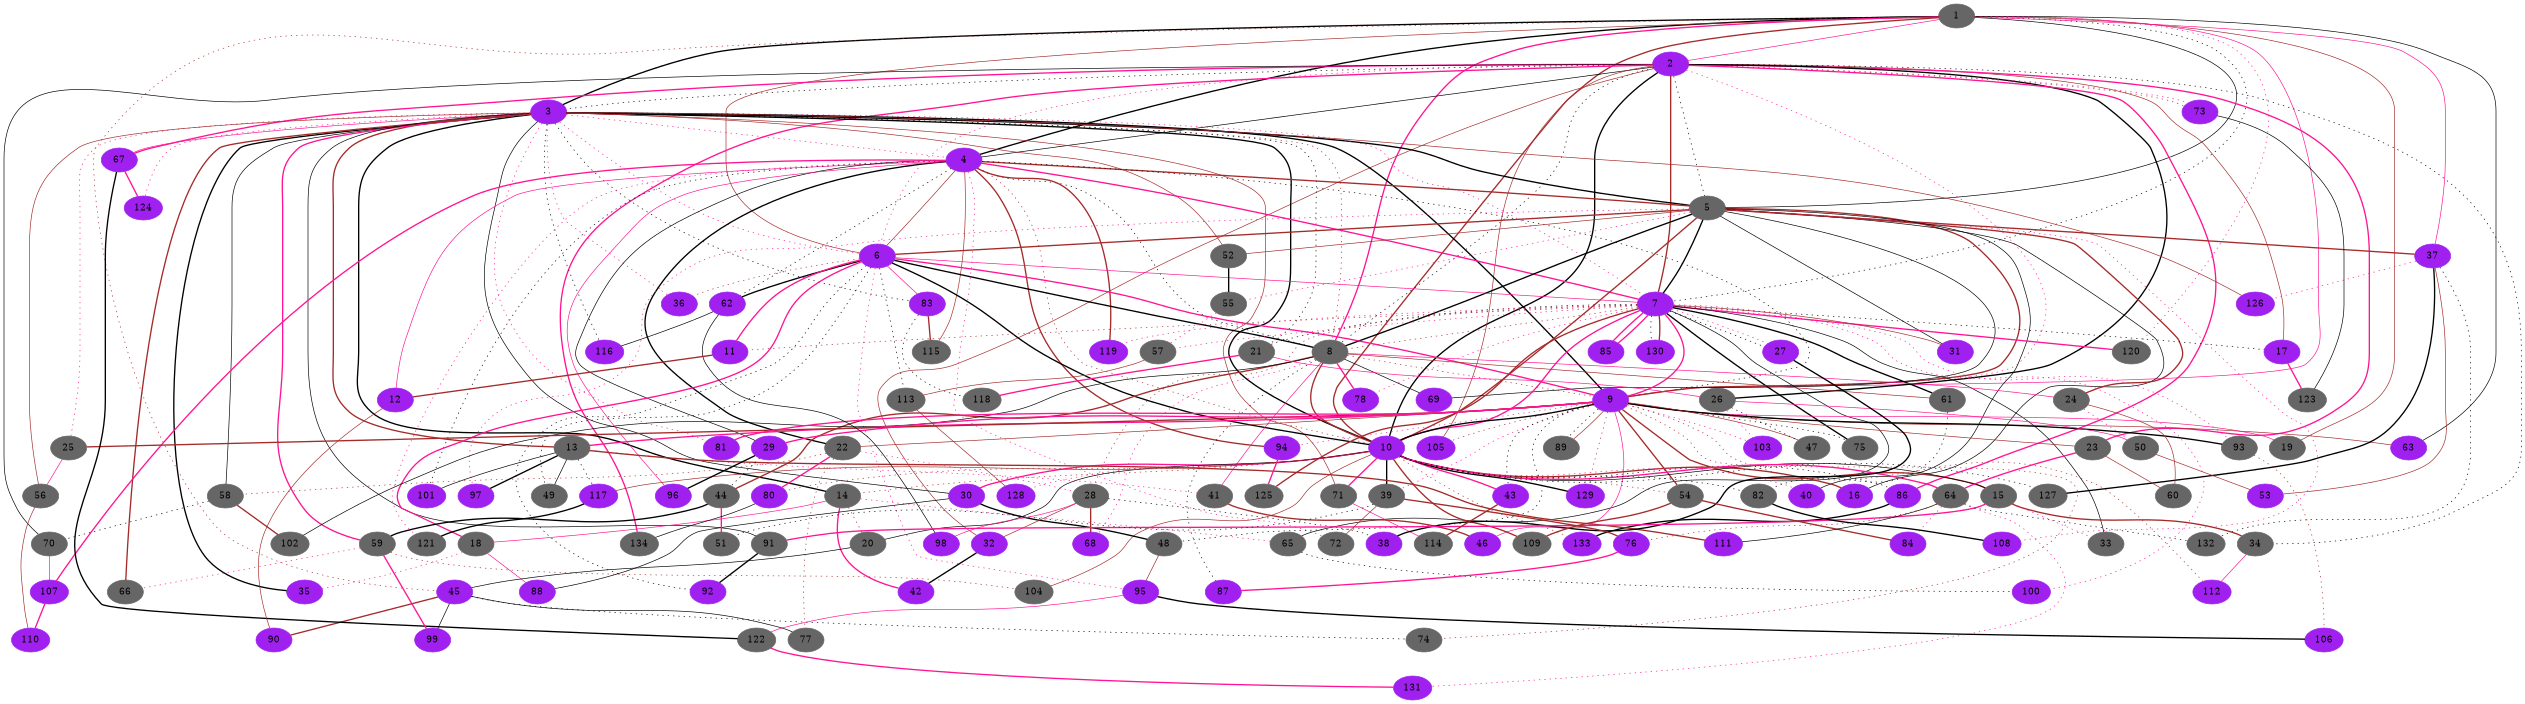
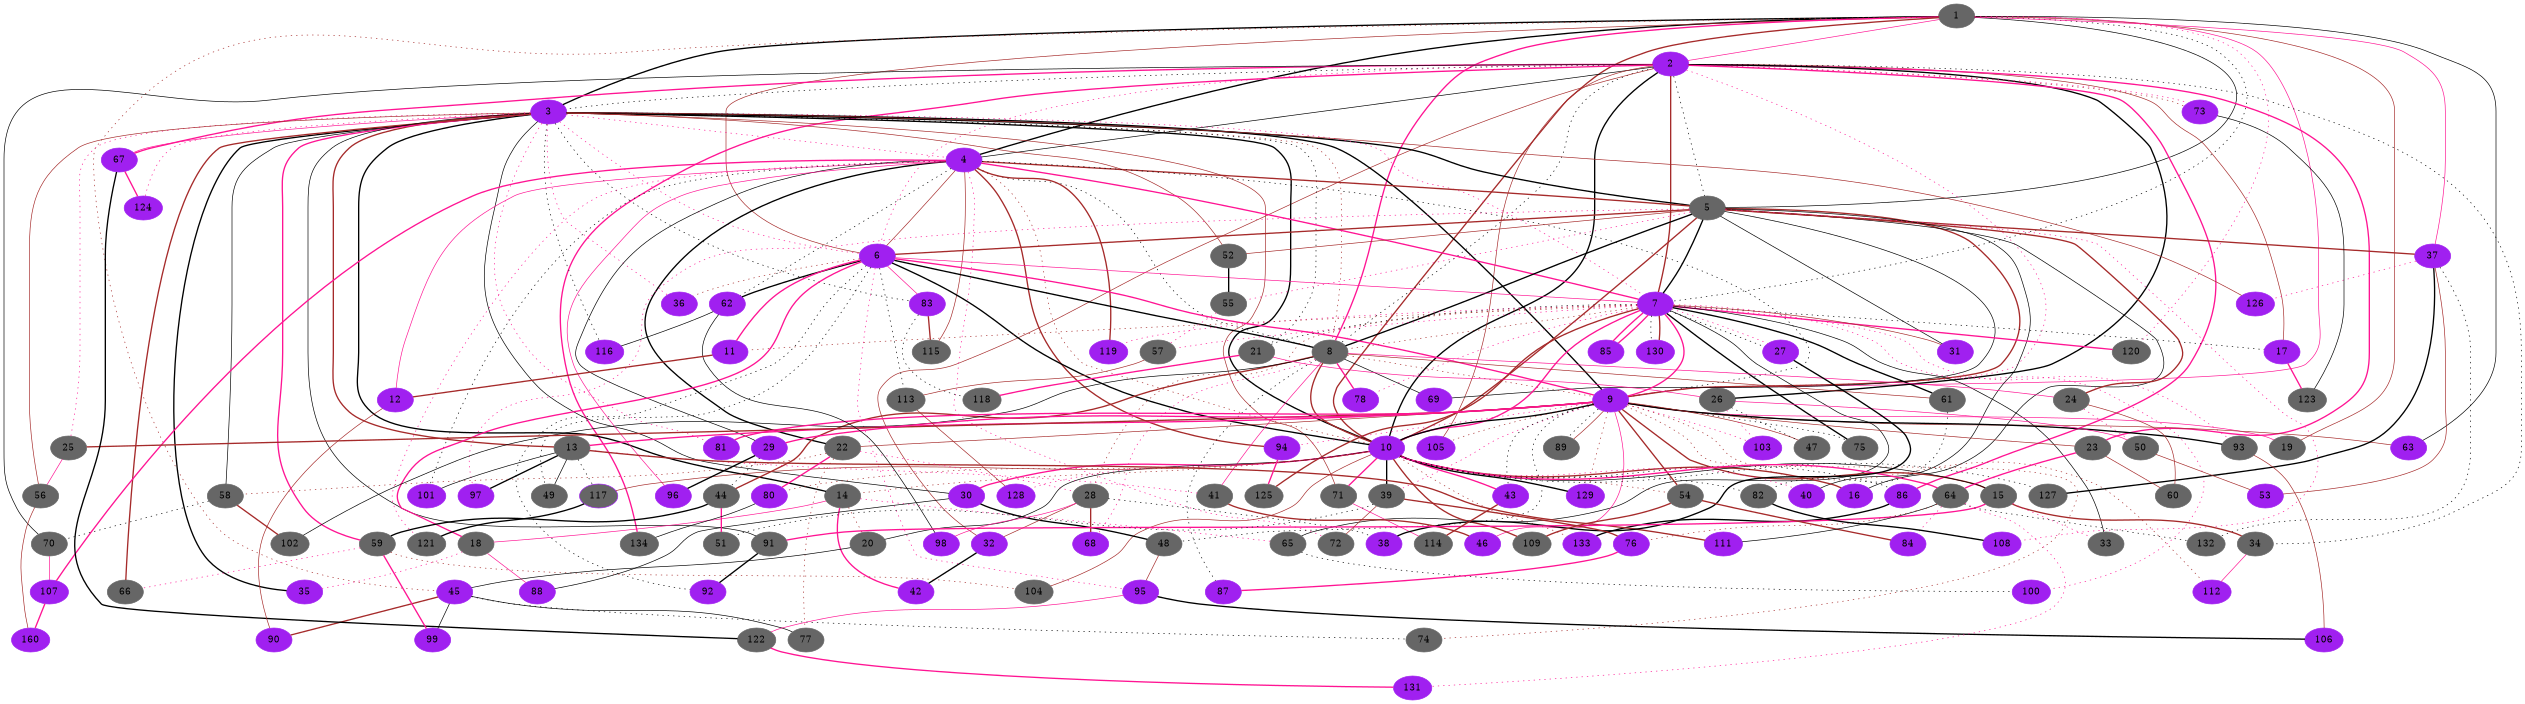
(599, 496) -> (599, 496)
(2310, 531) -> (2310, 531)
(31, 640) -> (31, 640)
